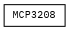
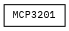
(35, 16) -> (35, 16)
